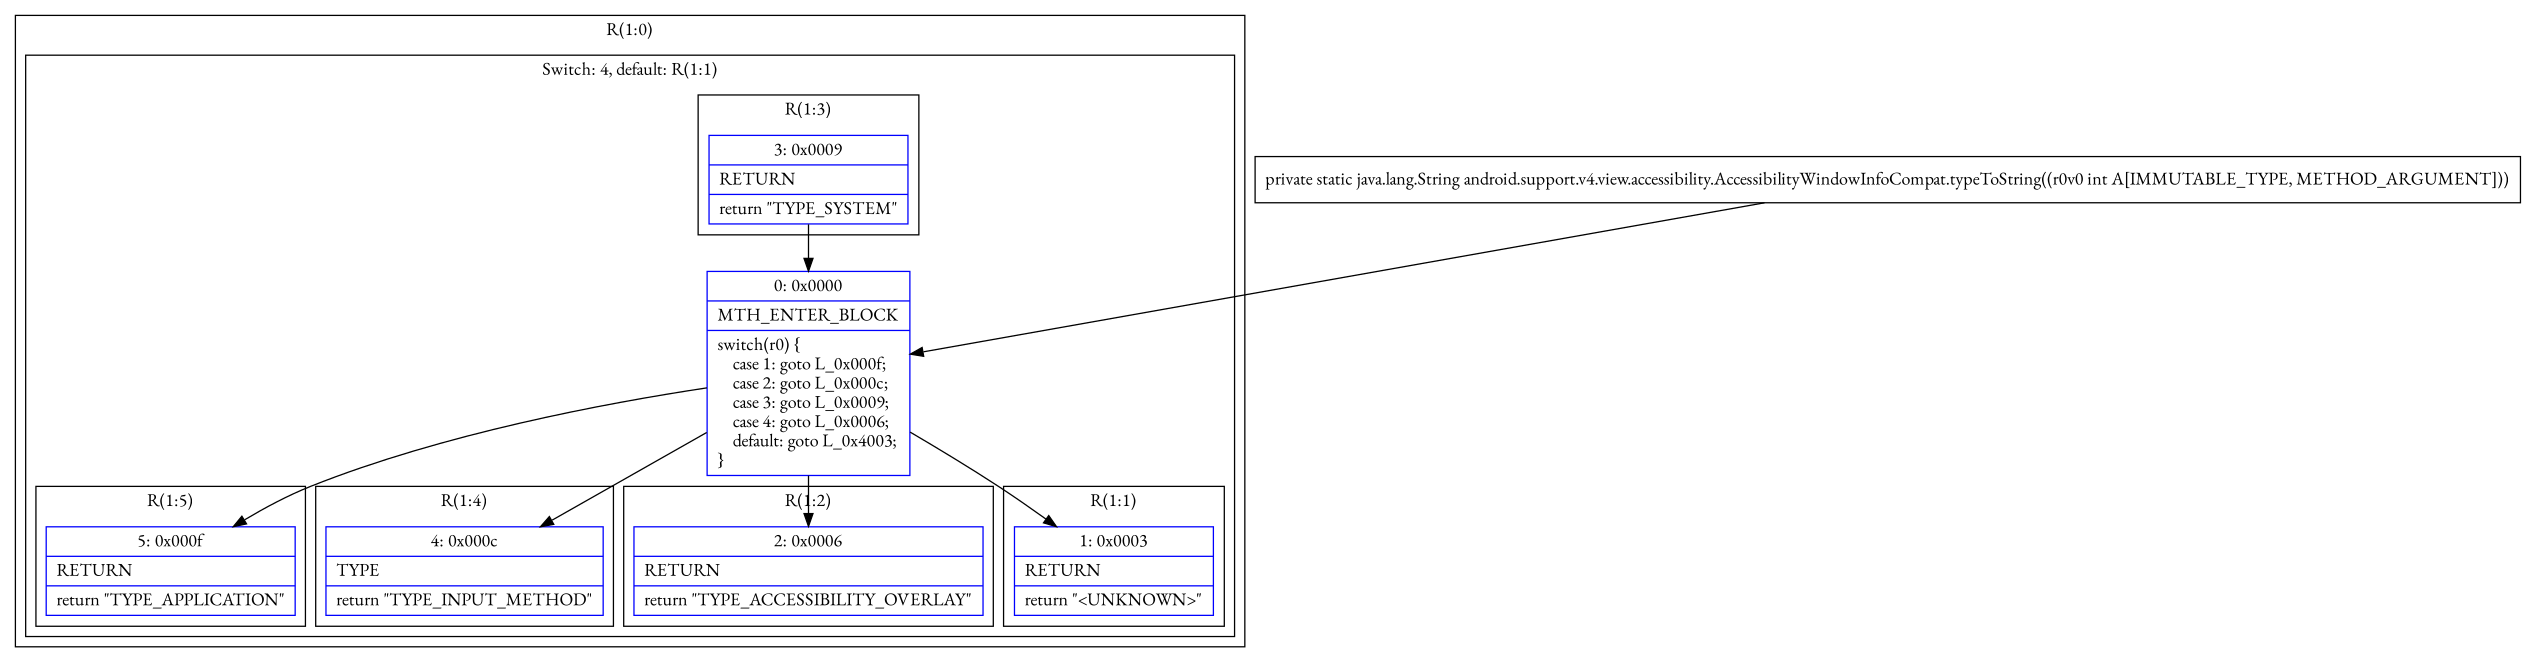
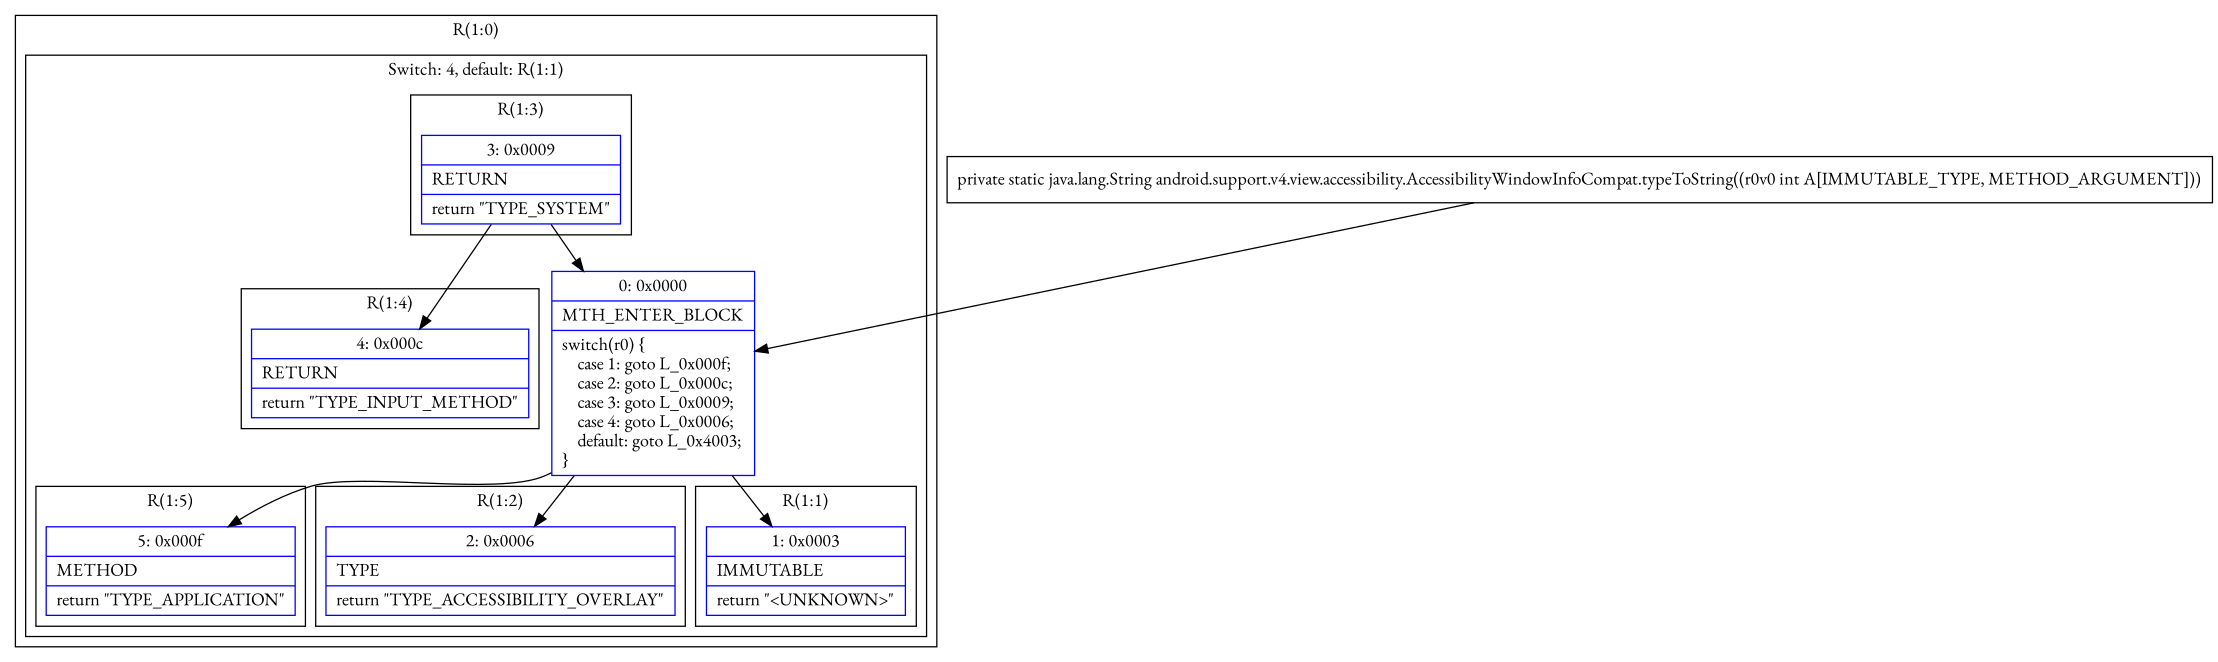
(629, 476) -> (459, 271)
(95, 570) -> (98, 570)
(358, 570) -> (300, 373)
(683, 570) -> (358, 570)
(1063, 570) -> (771, 570)
